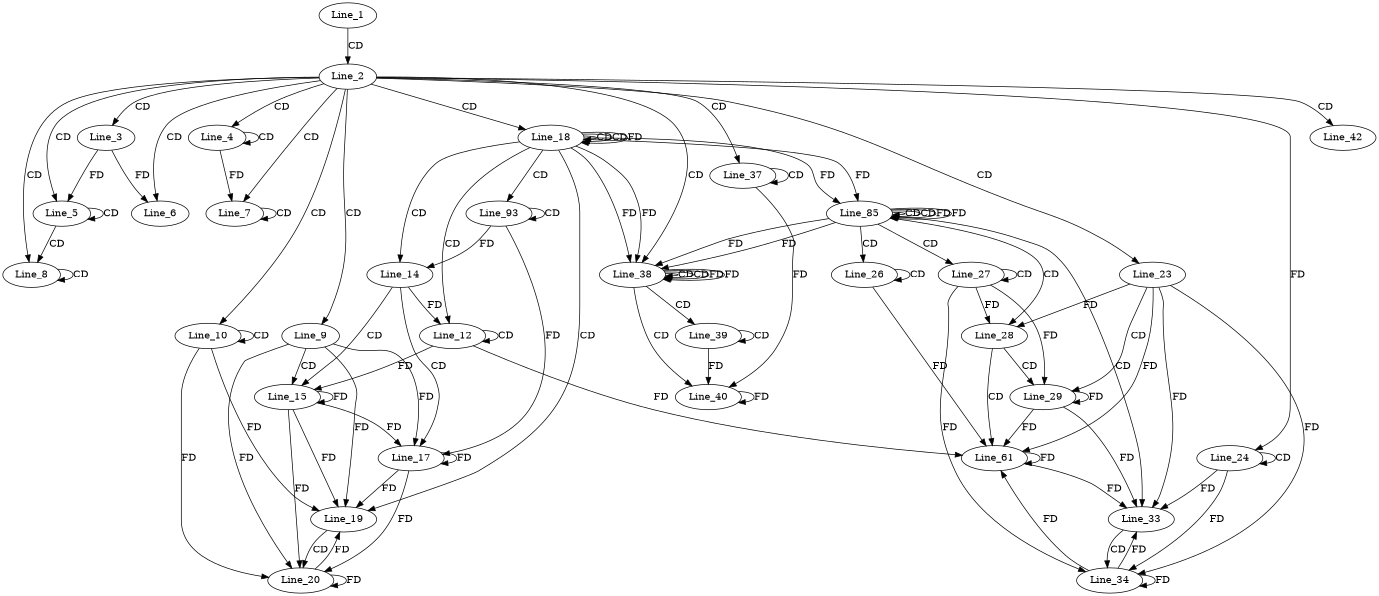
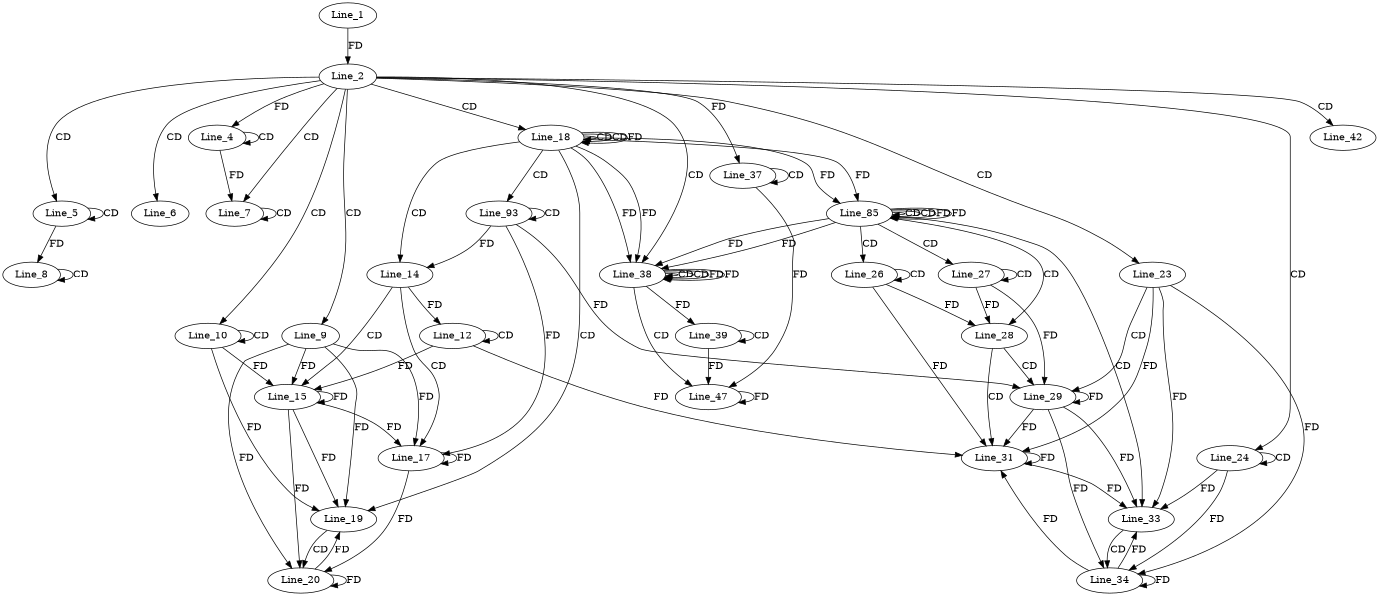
(356, 46) -> (356, 46)
(109, 91) -> none
(282, 107) -> (282, 107)
(719, 107) -> (719, 107)
(106, 138) -> none
(452, 214) -> none
(57, 244) -> (57, 244)
(1298, 275) -> (1298, 275)
(1077, 304) -> (928, 303)
(683, 305) -> (683, 305)
none -> (738, 361)
(309, 366) -> (309, 366)
(708, 397) -> (708, 397)
(947, 449) -> (1071, 487)
(994, 458) -> (994, 458)
(181, 486) -> (247, 366)
(380, 486) -> none
